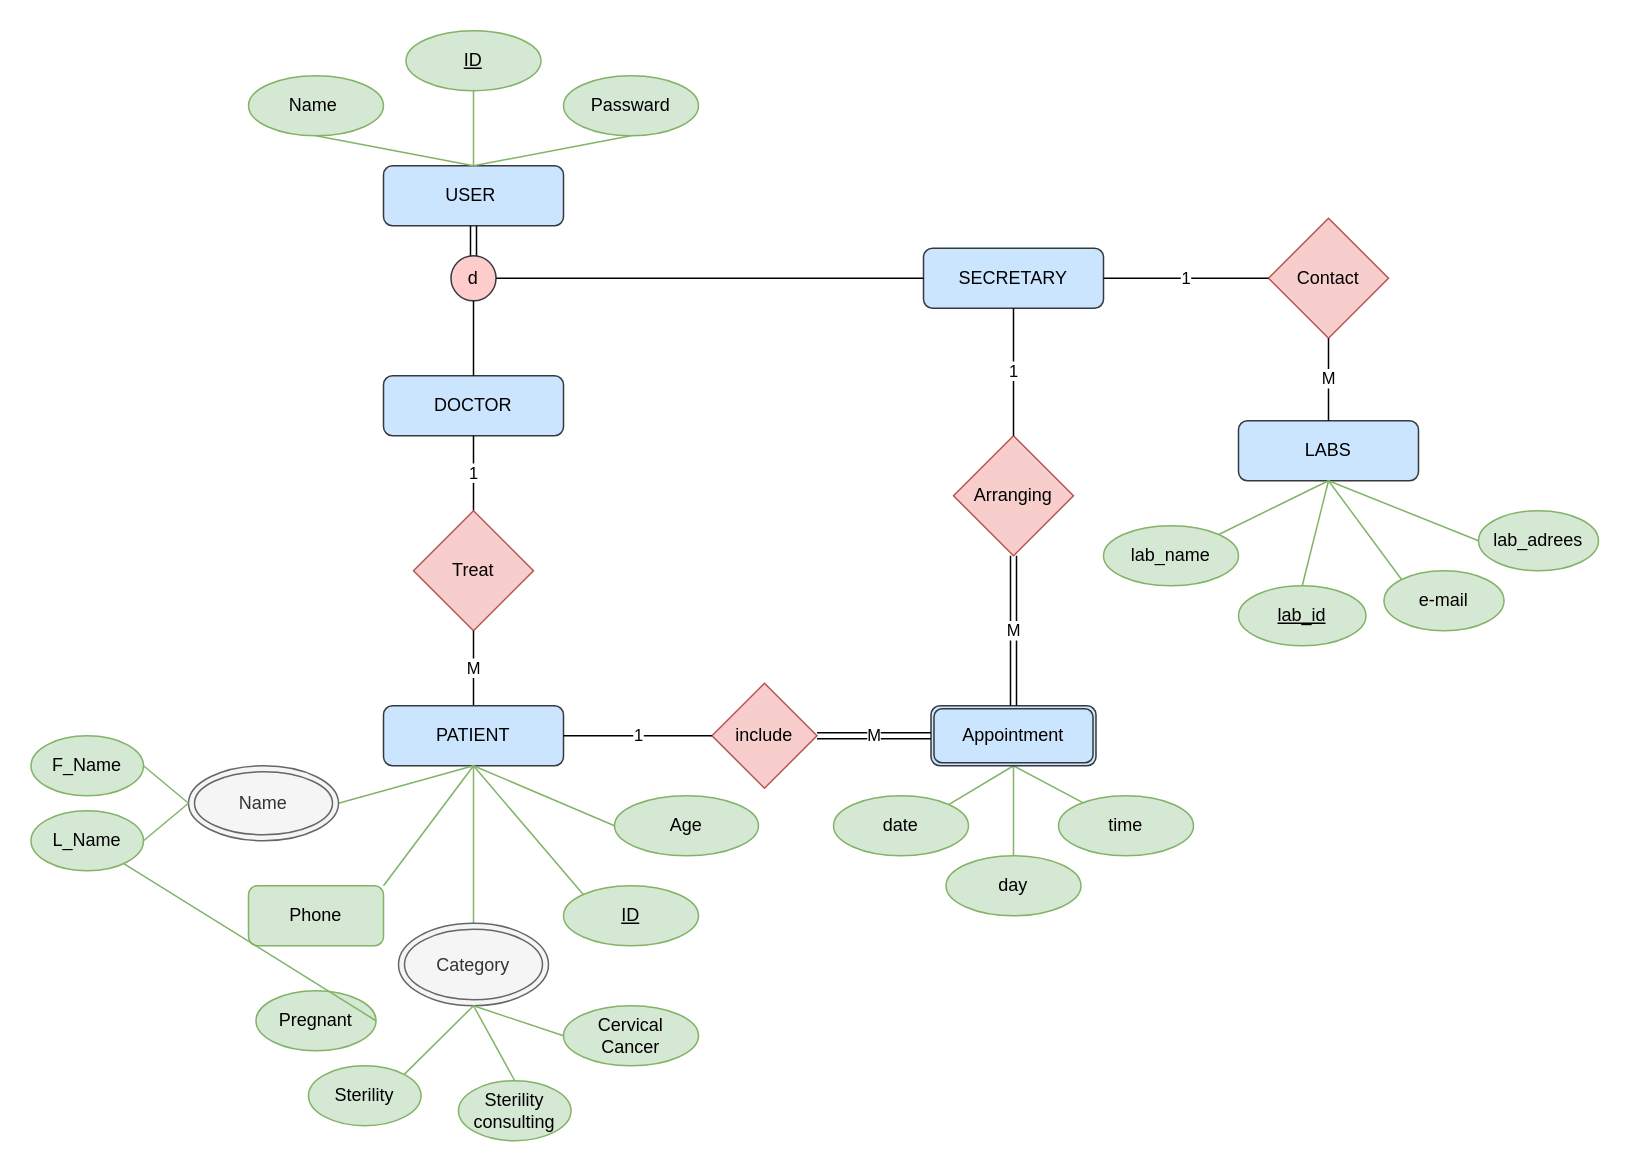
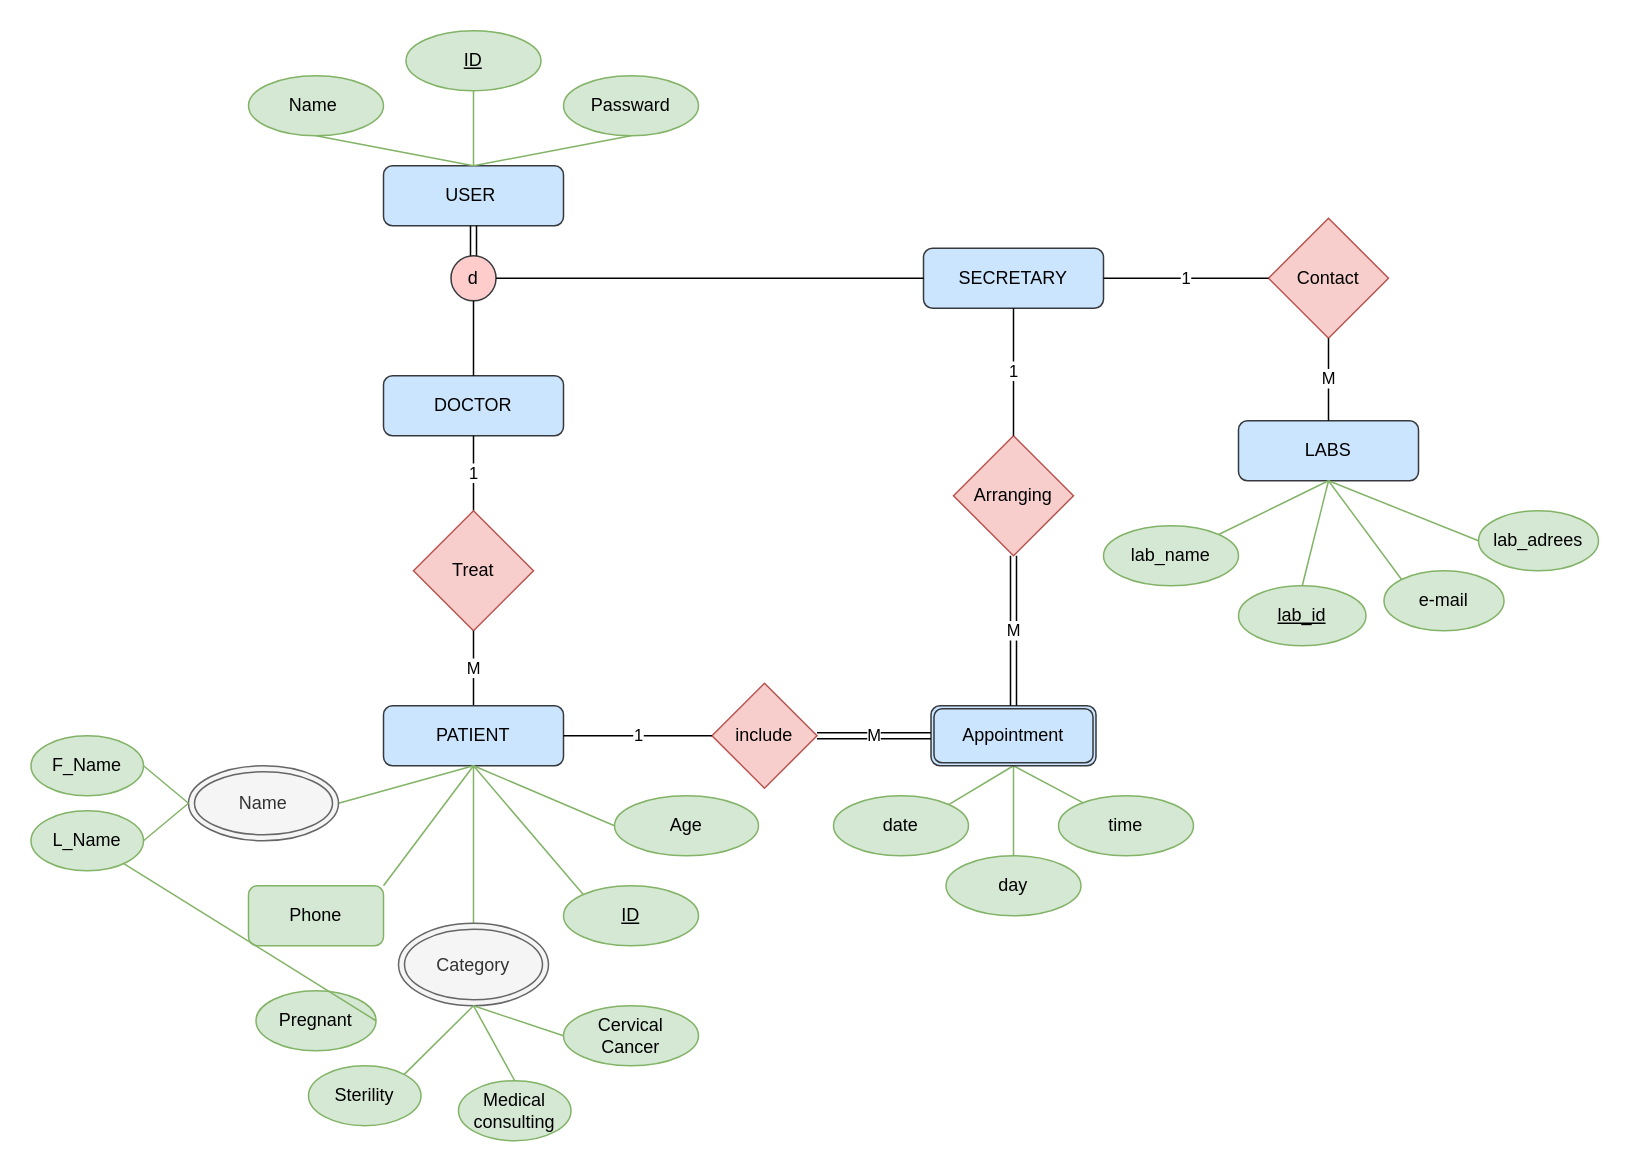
(515, 1111) -> (515, 1111)
